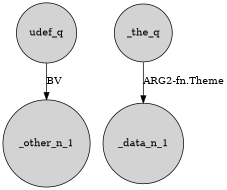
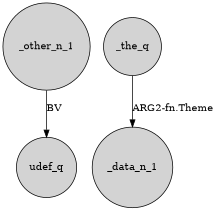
(47, 78) -> (47, 110)
